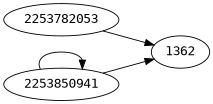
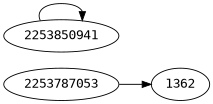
(61, 20) -> (61, 84)
(124, 67) -> none
